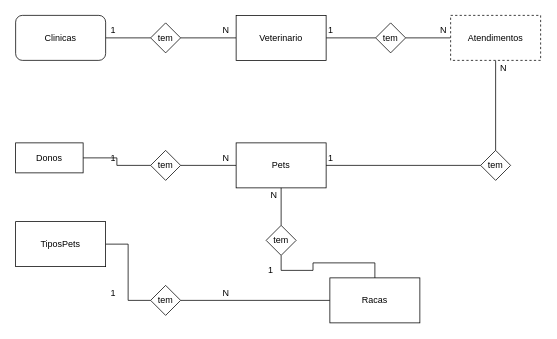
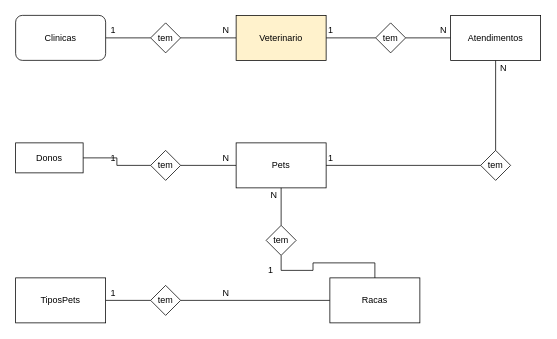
(281, 38) -> (281, 38)
(495, 38) -> (495, 38)
(60, 244) -> (60, 300)
